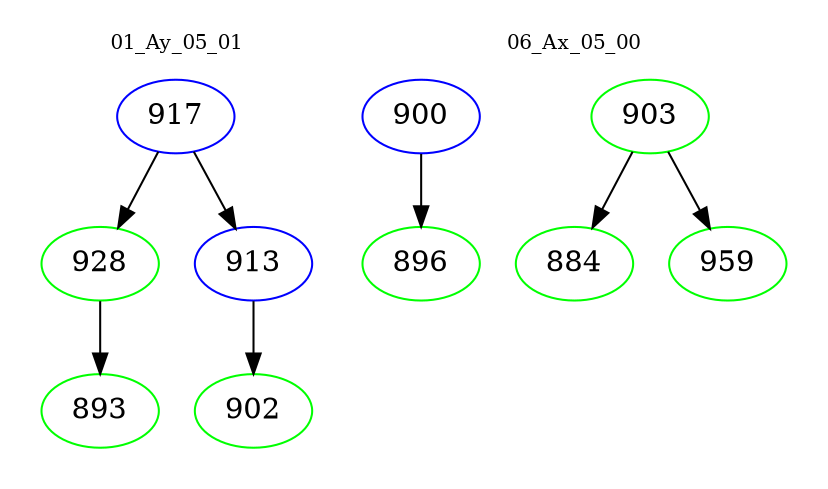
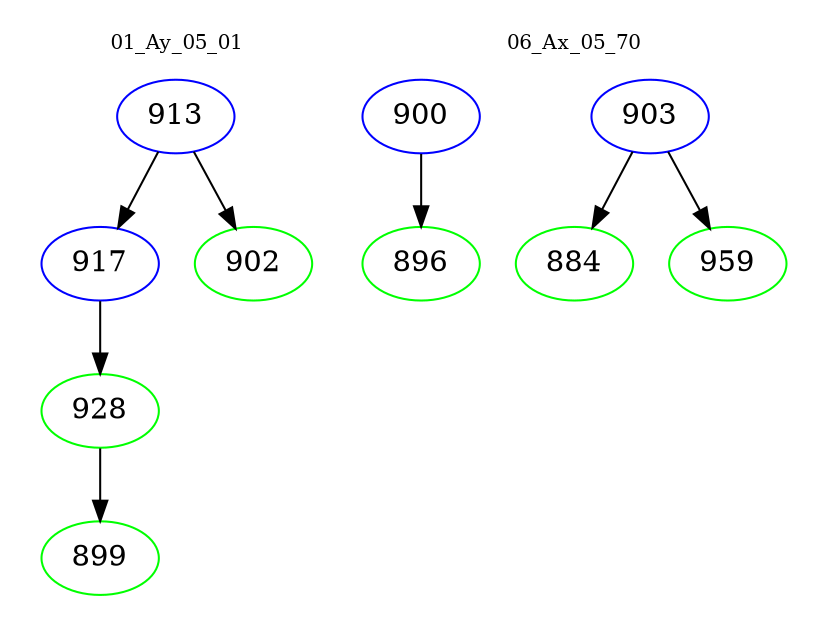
(574, 44) -> (574, 44)
(650, 117) -> (650, 117)
(210, 181) -> (143, 181)
(100, 411) -> (100, 558)
